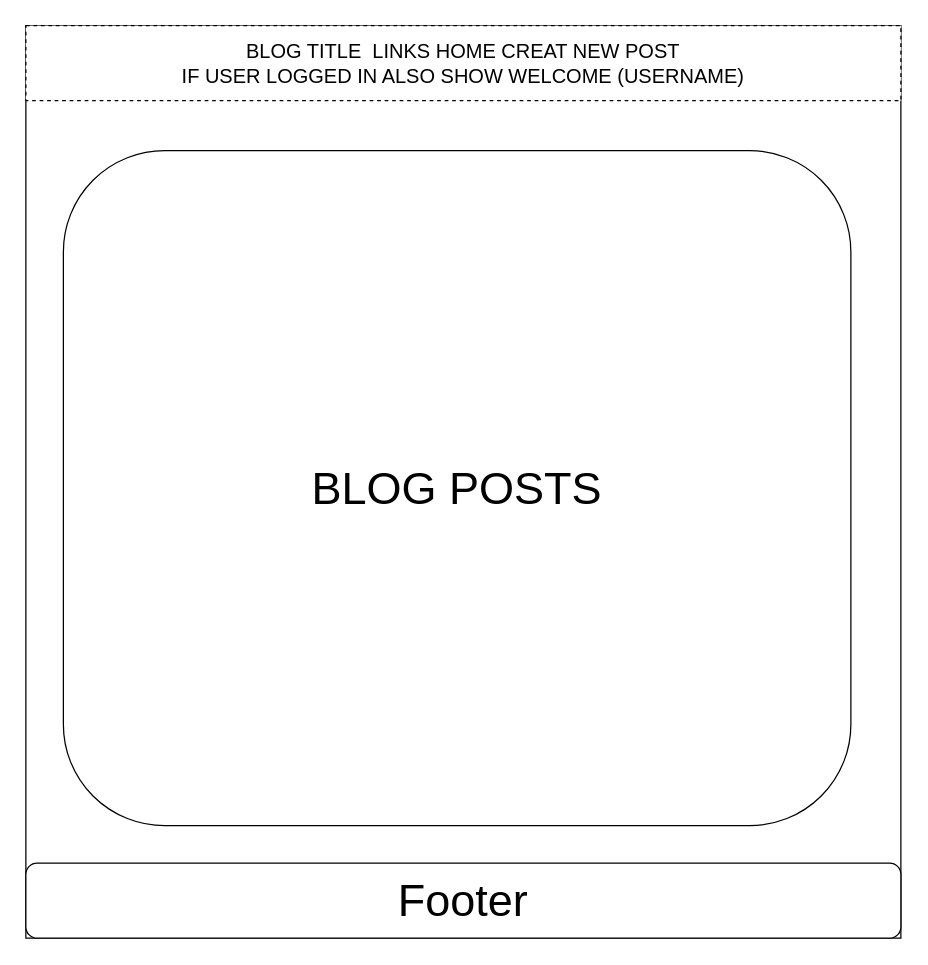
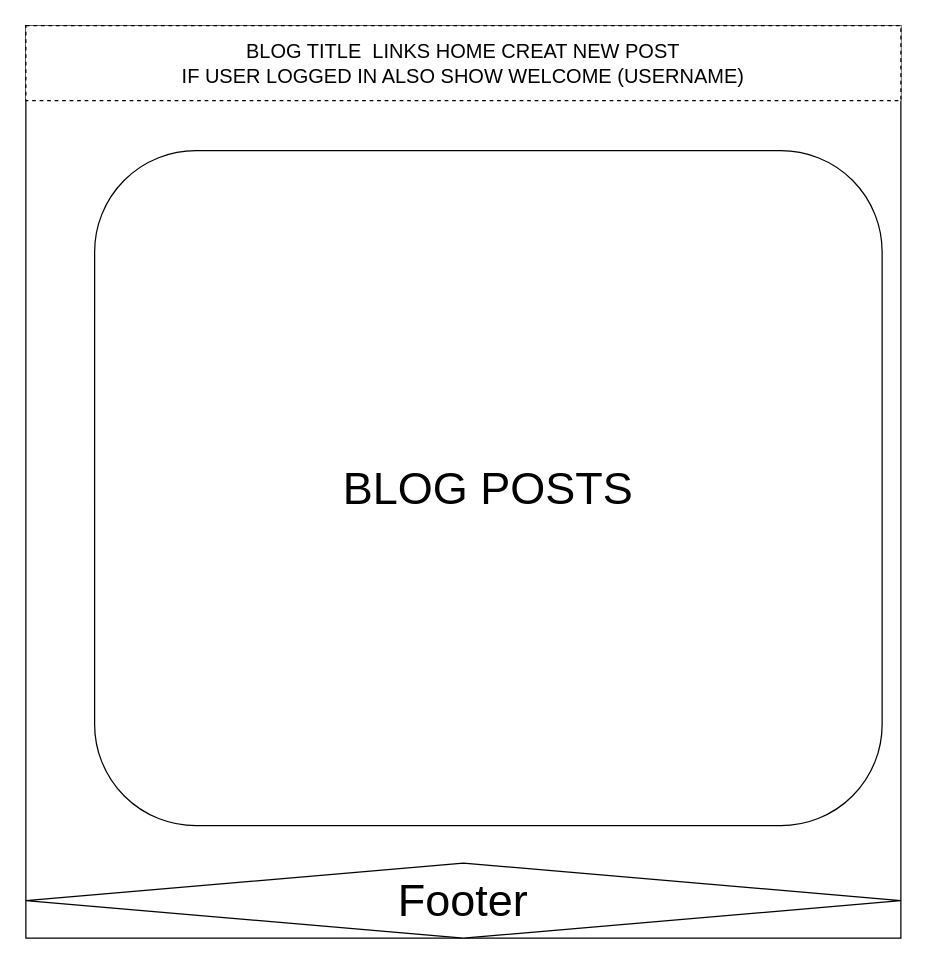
(457, 488) -> (488, 488)
(463, 901) -> (463, 901)
